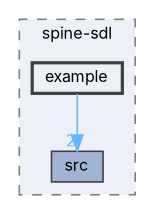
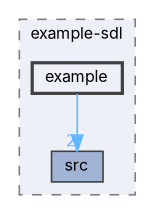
(77, 35) -> (77, 35)
